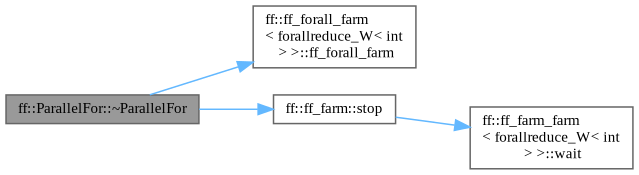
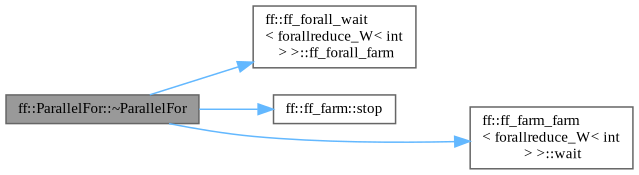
(335, 37) -> (335, 37)
(425, 121) -> (311, 140)
